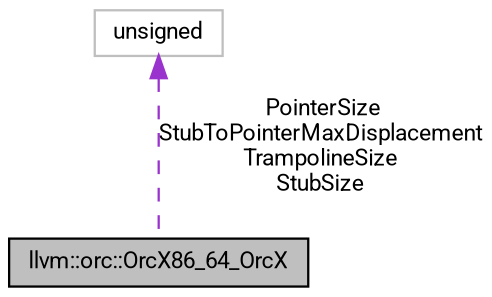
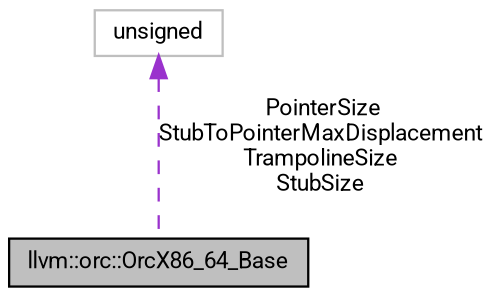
(159, 263) -> (159, 263)
